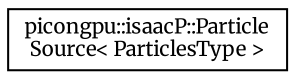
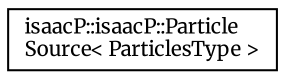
(148, 40) -> (143, 40)
